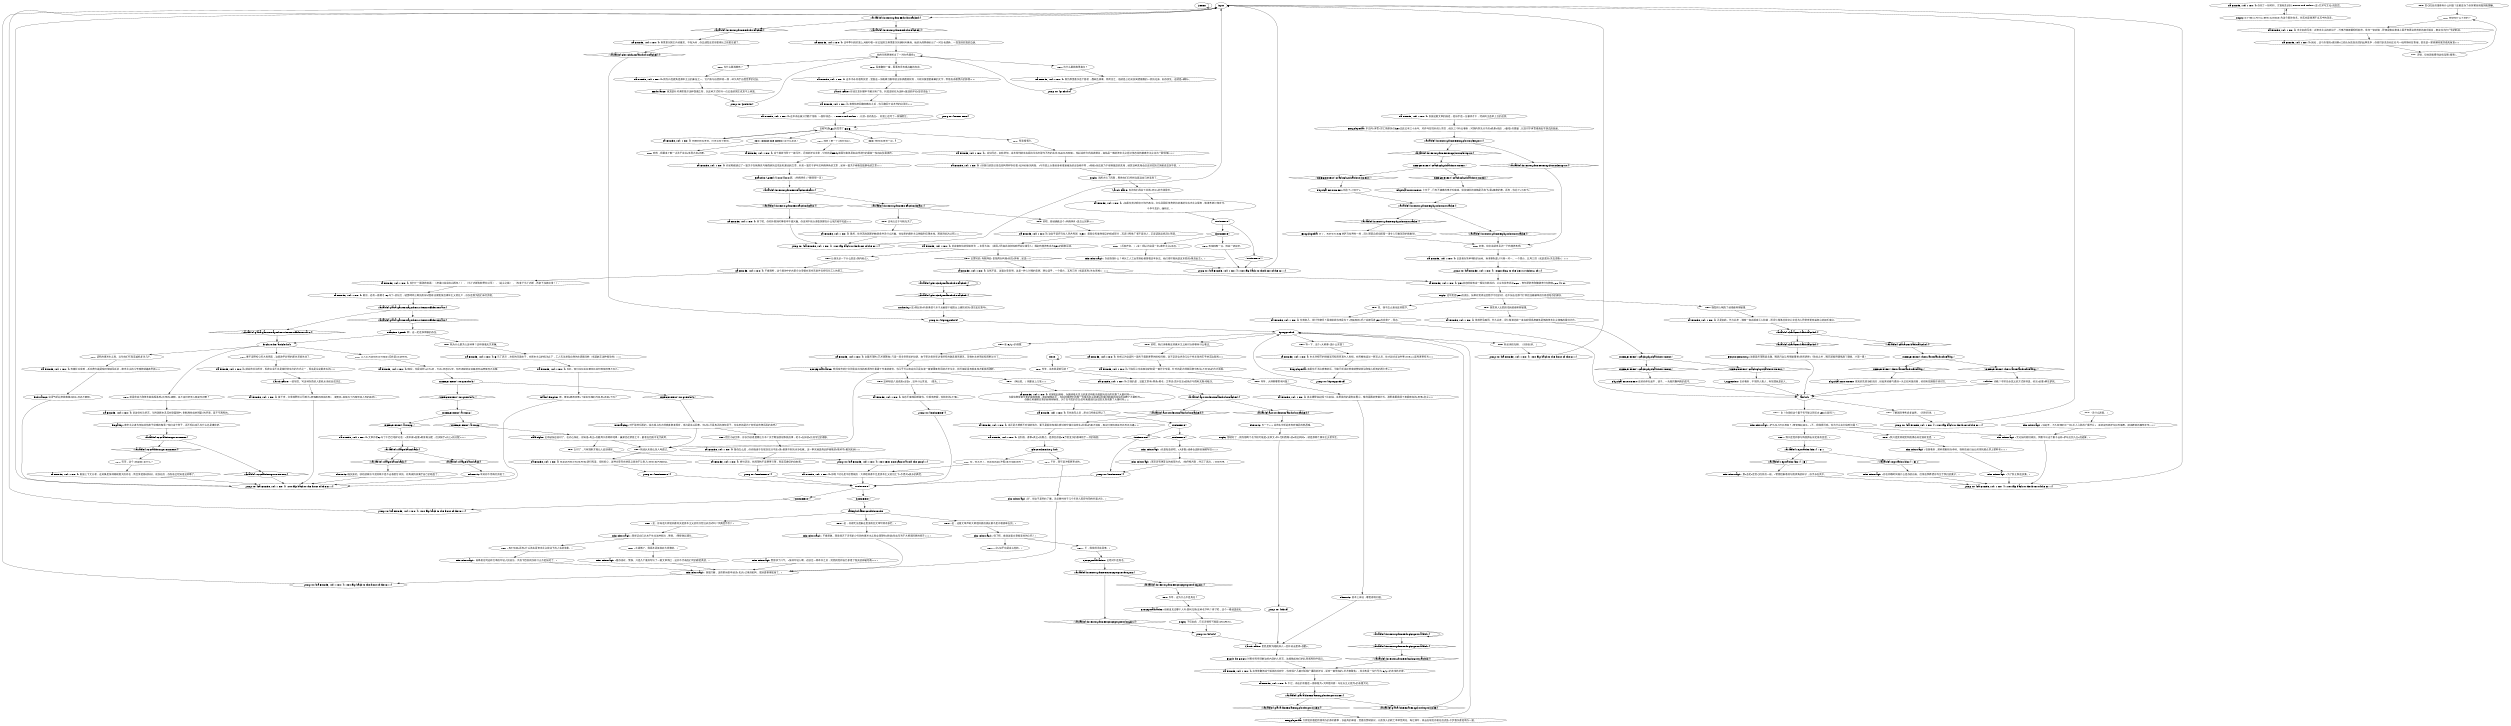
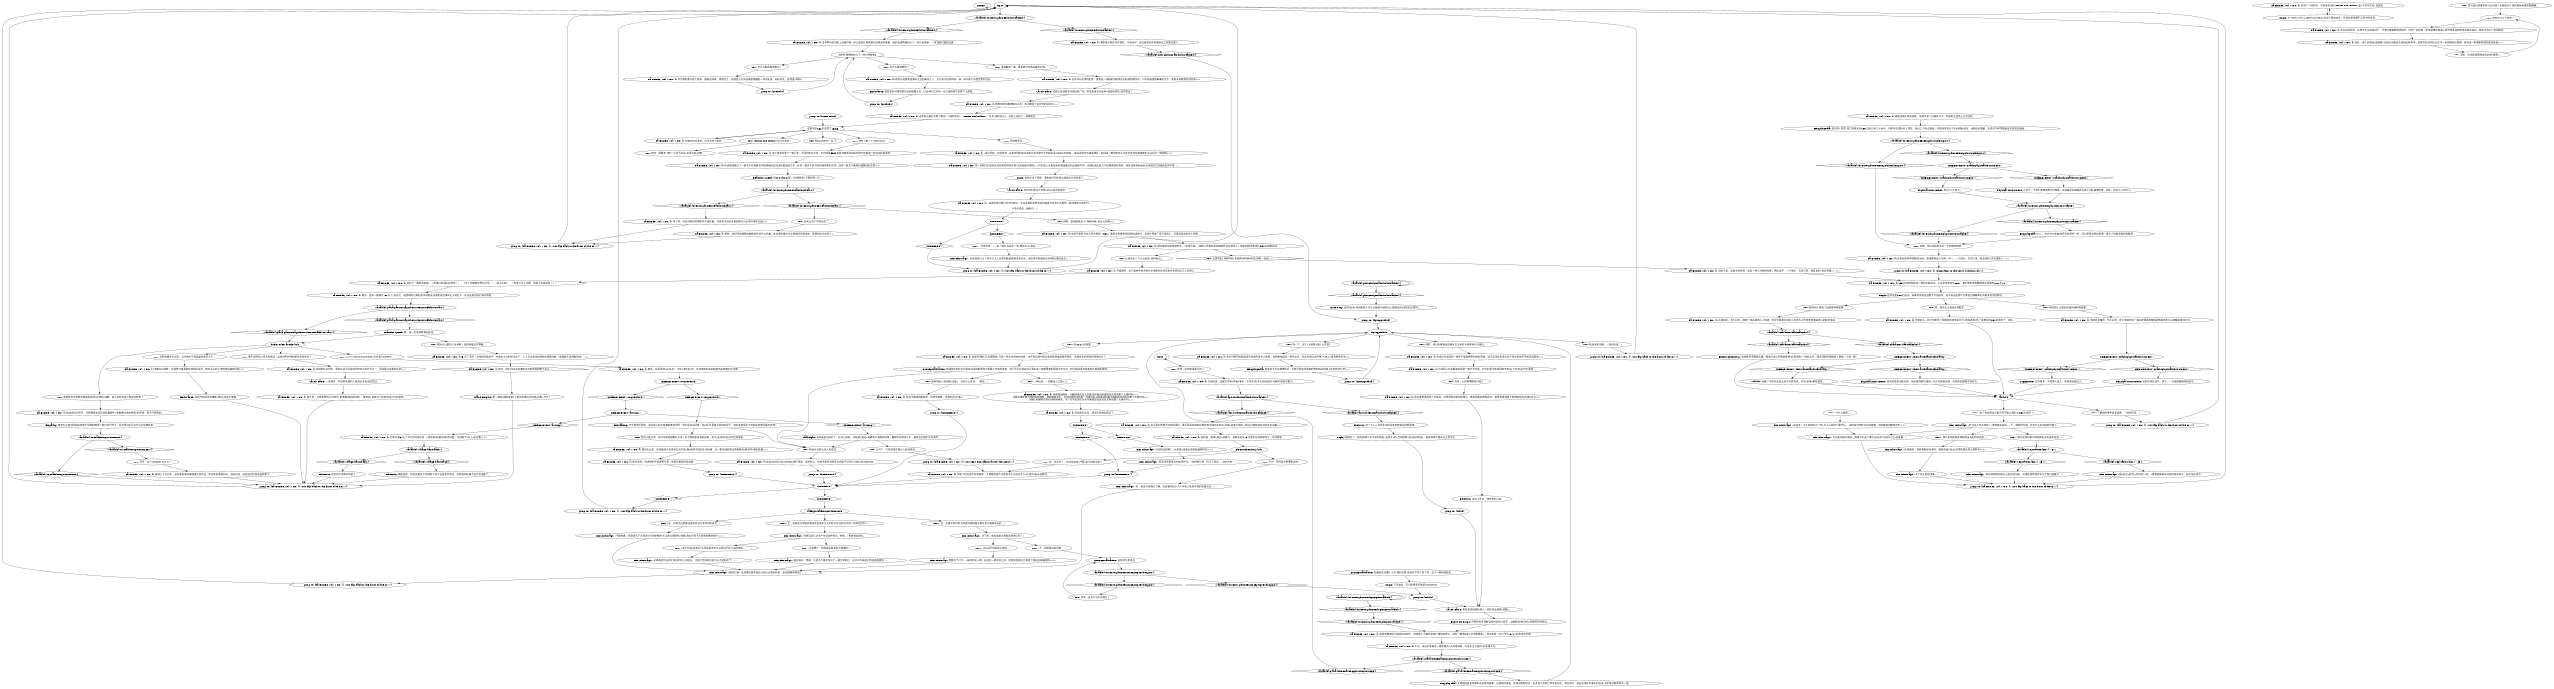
(1223, 246) -> none
(579, 369) -> (510, 369)
none -> (993, 553)
(1186, 603) -> (1069, 575)
